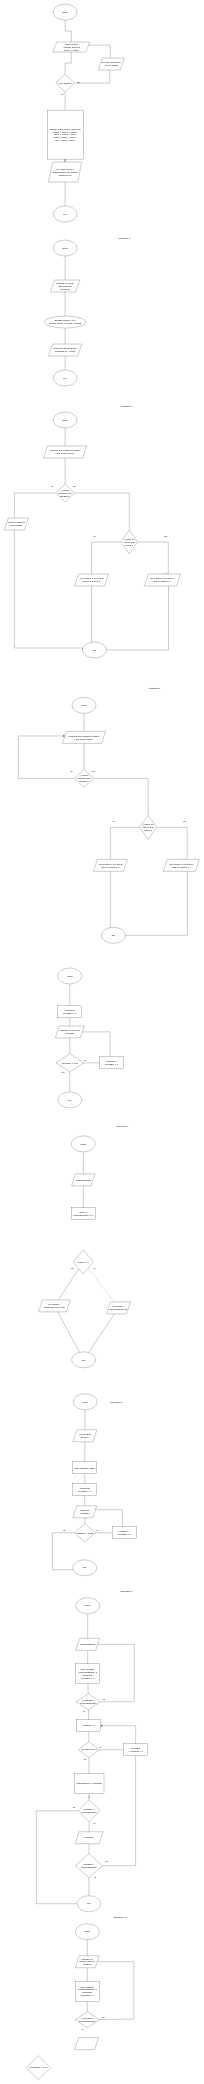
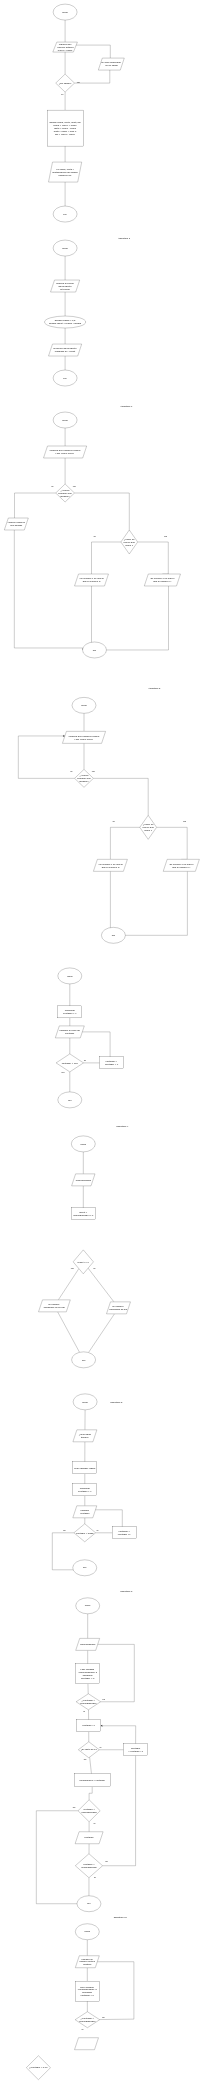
(71, 47) -> (65, 47)
(65, 135) -> (65, 128)
(101, 1285) -> (101, 1285)
(89, 1784) -> (92, 1781)
